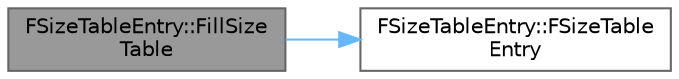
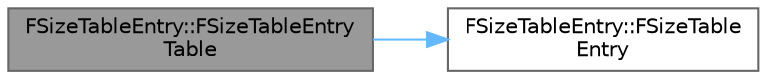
(147, 40) -> (191, 40)
